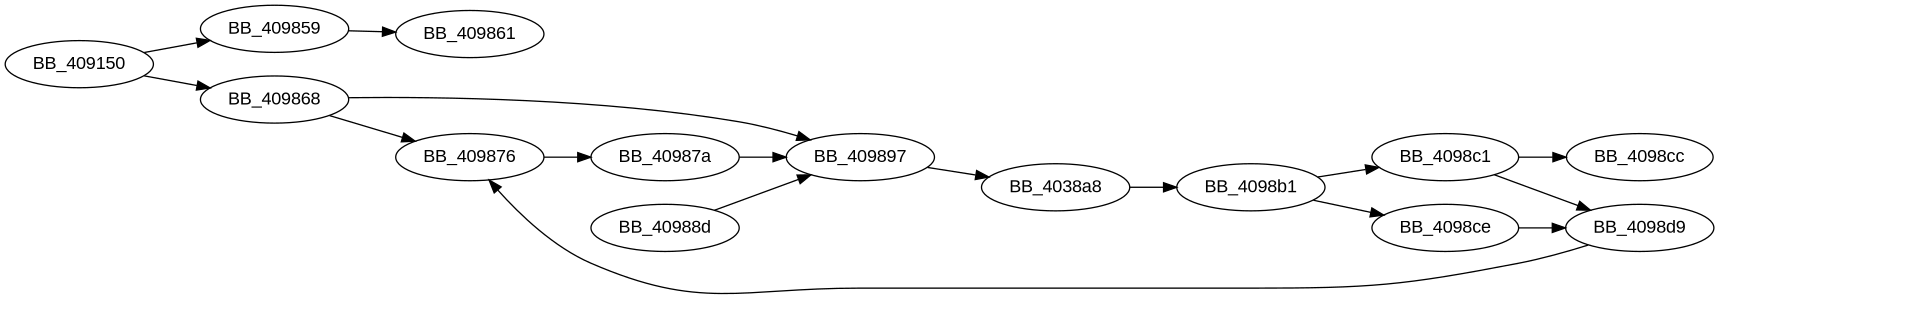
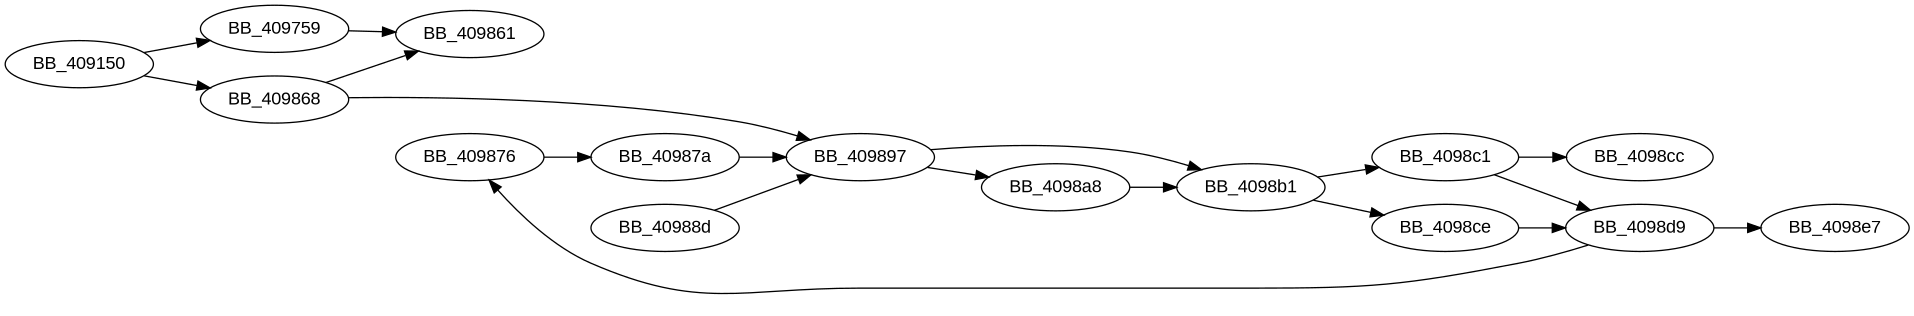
(275, 29) -> (275, 29)
(366, 126) -> (366, 69)
none -> (1061, 146)
(1056, 187) -> (1056, 187)
none -> (1835, 228)
